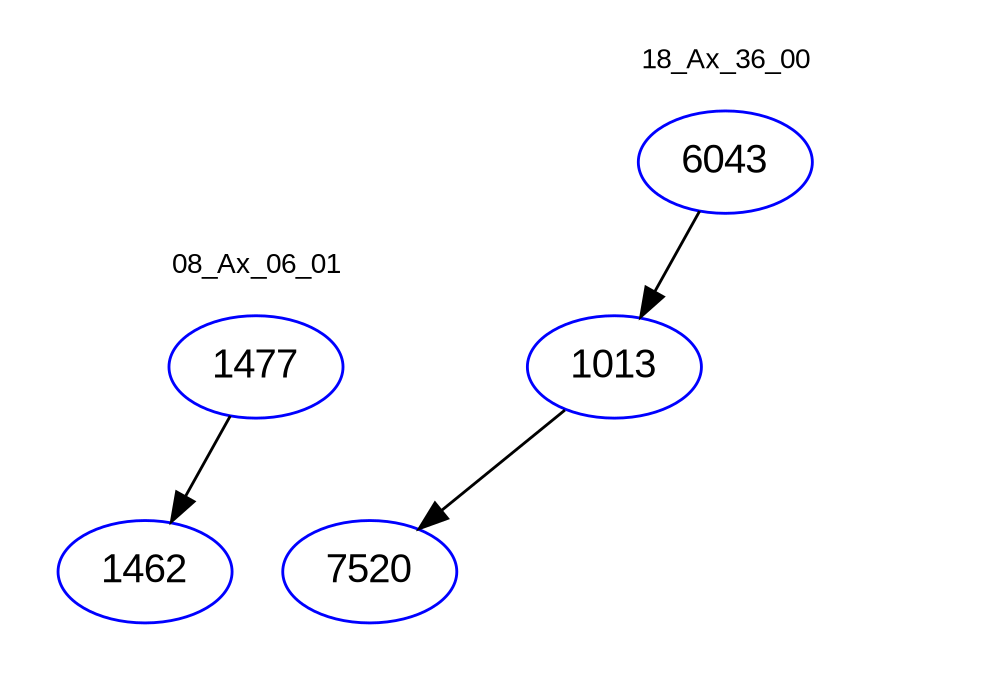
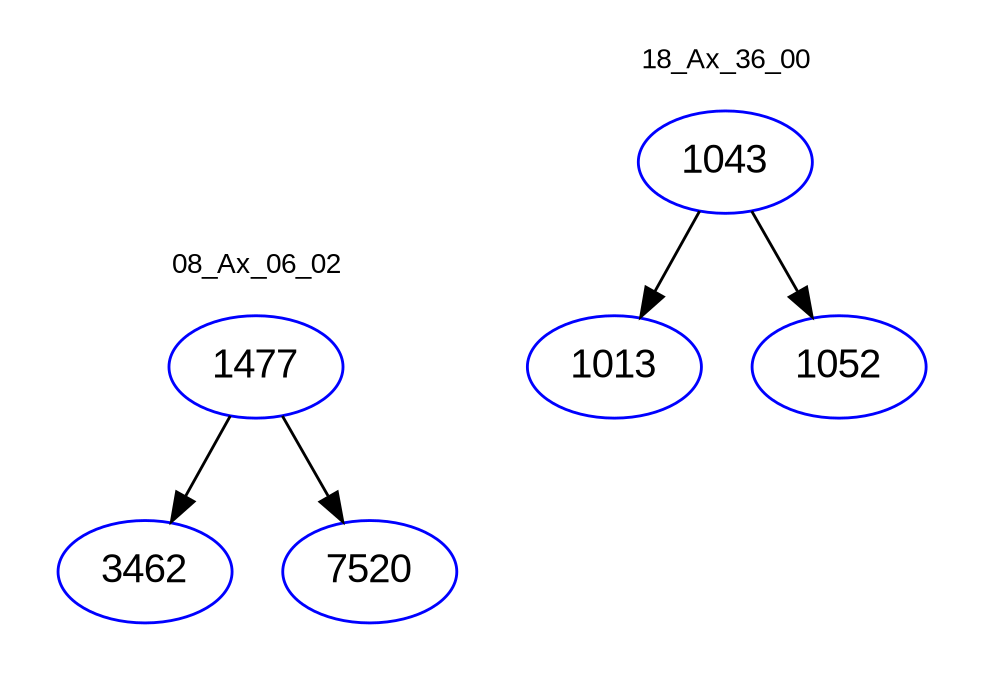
(725, 162) -> (725, 162)
(257, 266) -> (257, 266)
none -> (839, 367)
(503, 460) -> (305, 456)
(145, 572) -> (145, 572)
